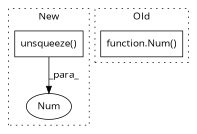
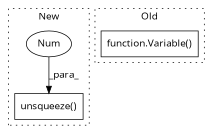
(142, 44) -> (150, 44)
(49, 72) -> (49, 72)
